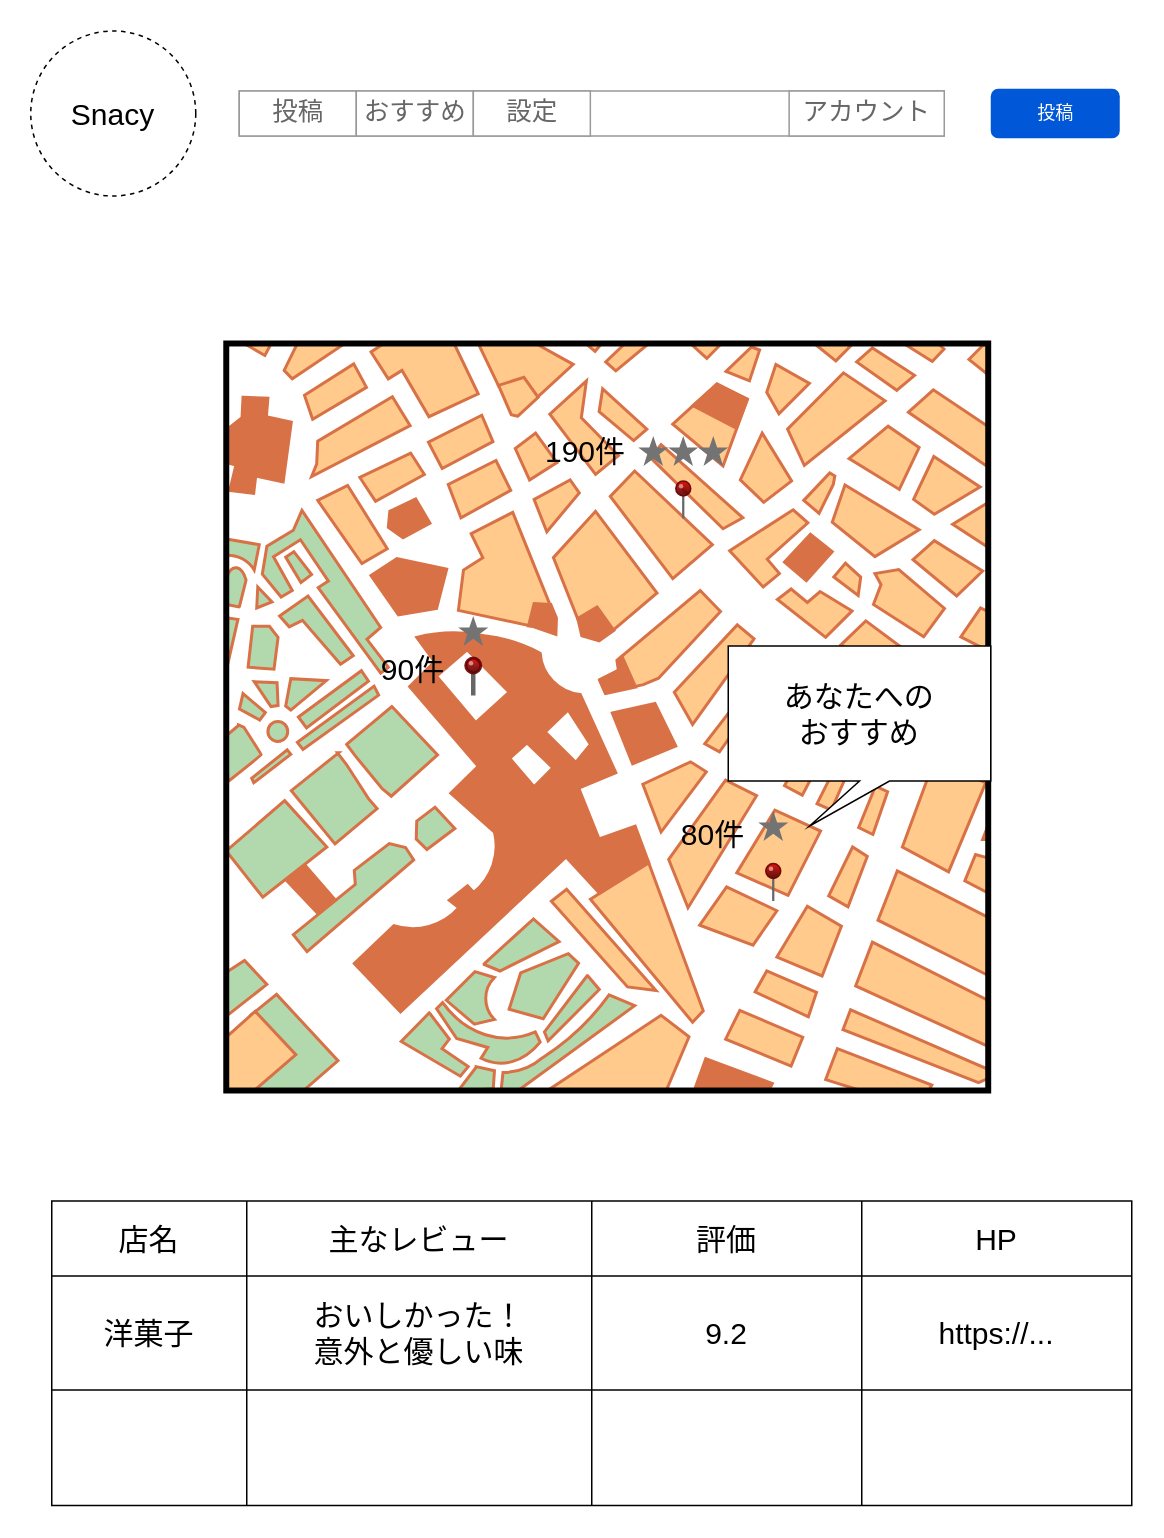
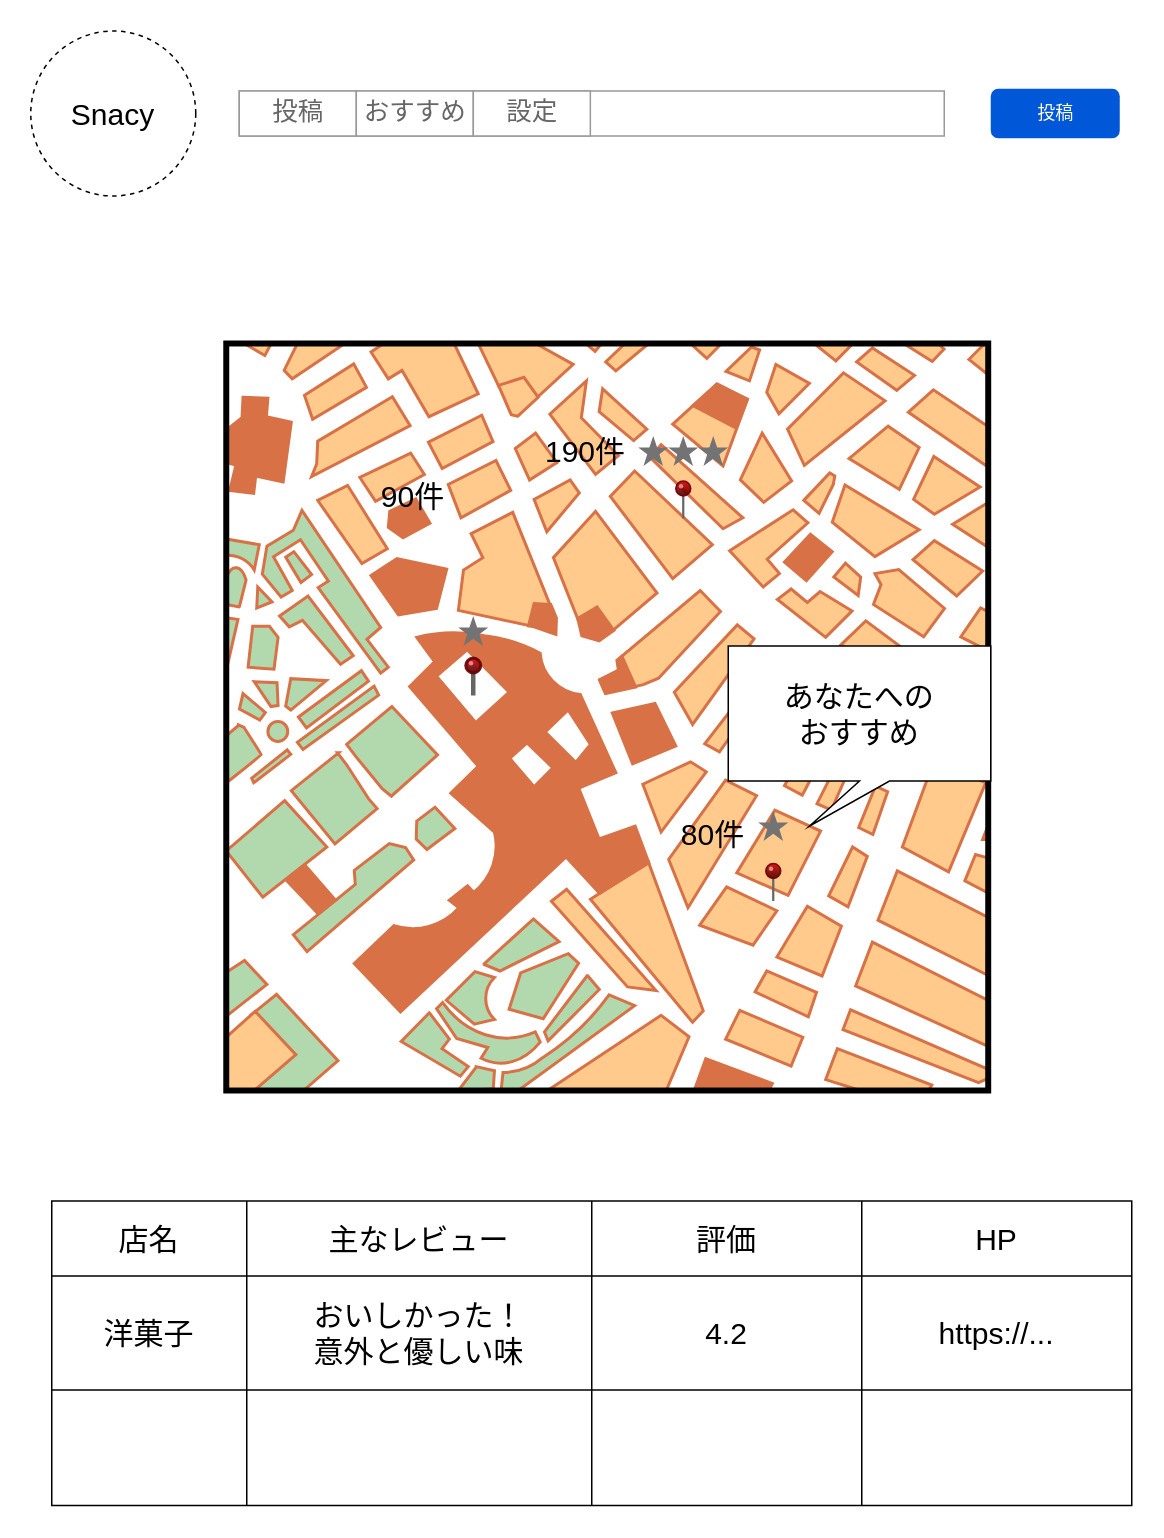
(867, 113) -> none
(413, 668) -> (413, 496)
(727, 1333) -> (727, 1333)
